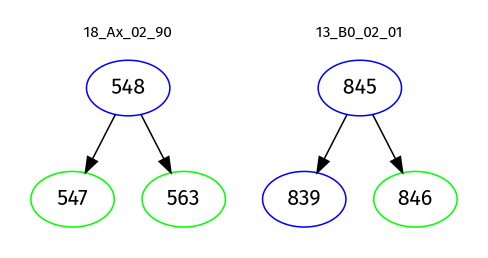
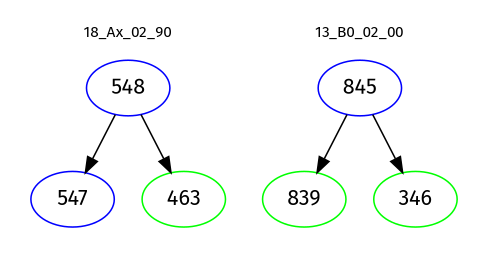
(360, 33) -> (360, 33)
(73, 199) -> (73, 199)
(184, 199) -> (184, 199)
(304, 199) -> (304, 199)
(415, 199) -> (415, 199)
